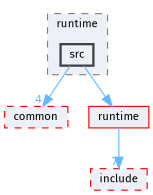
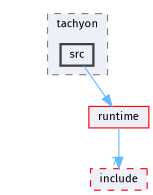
(78, 24) -> (78, 24)
(36, 117) -> none
